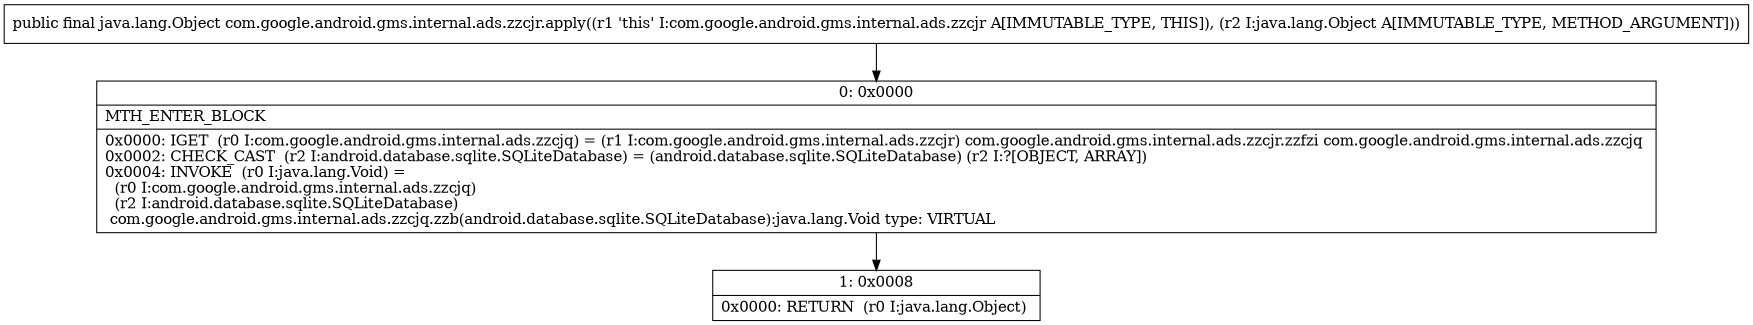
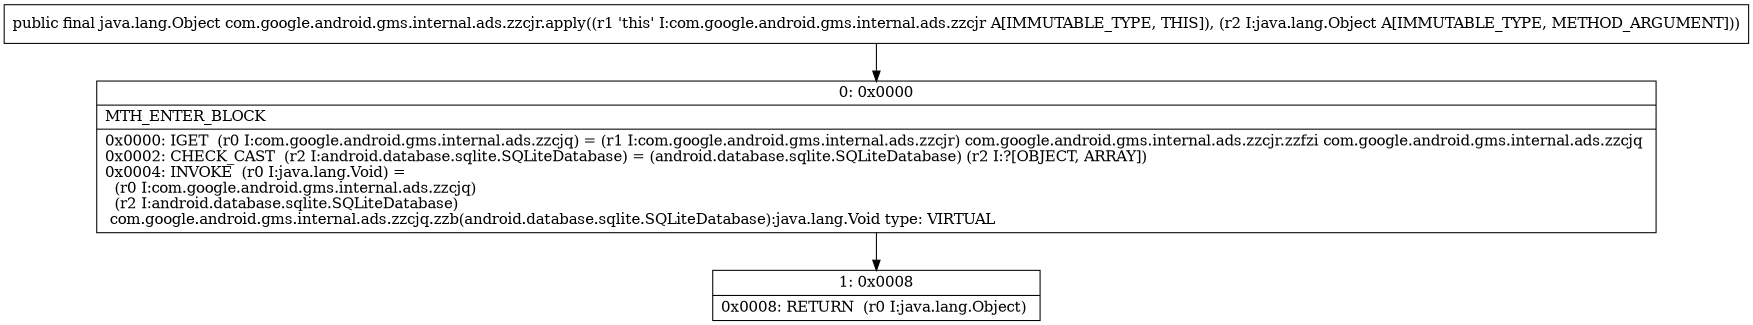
(876, 307) -> (876, 307)
